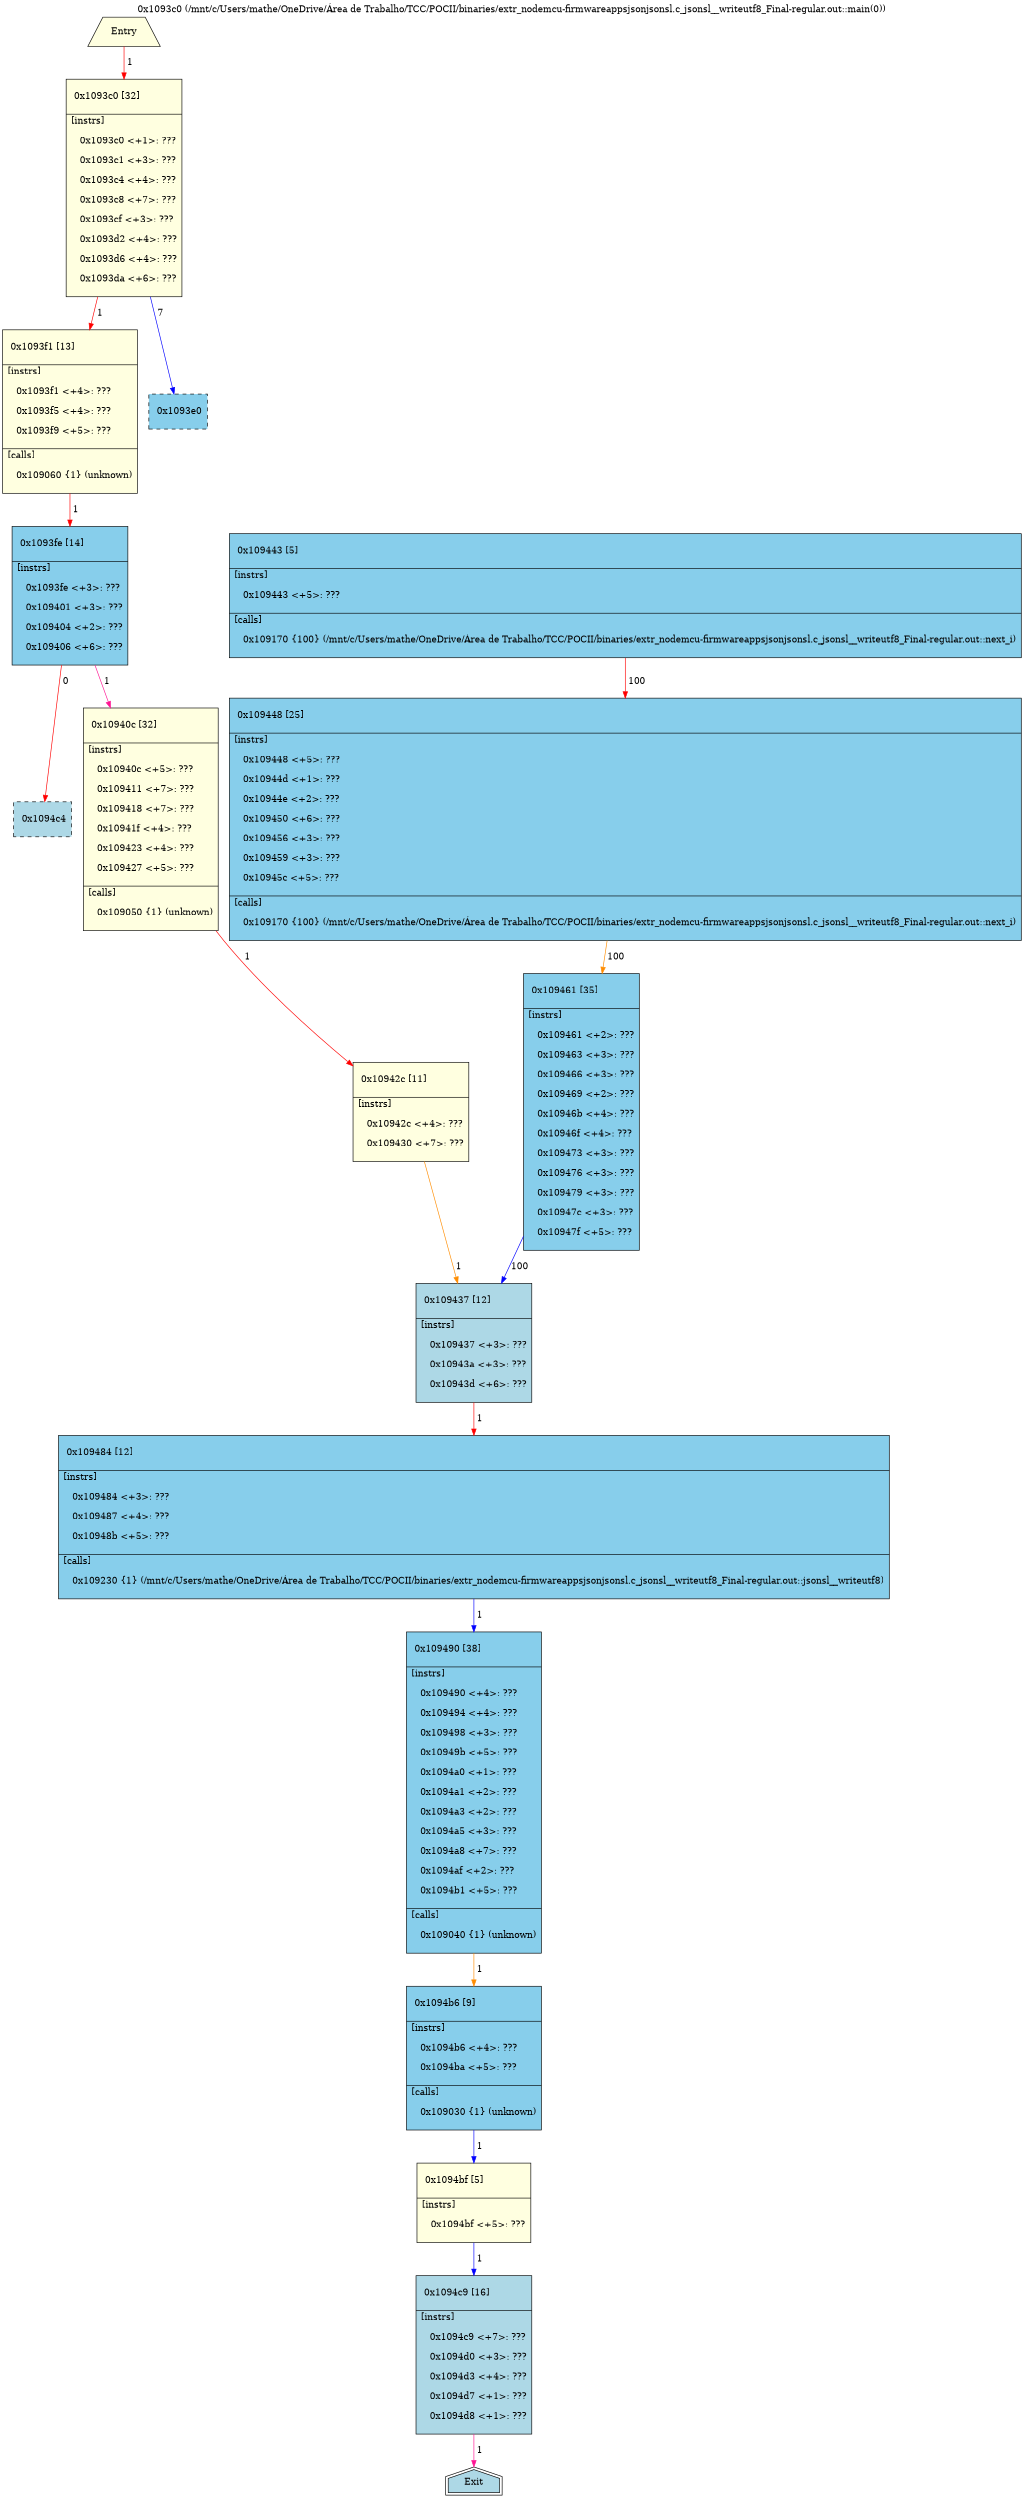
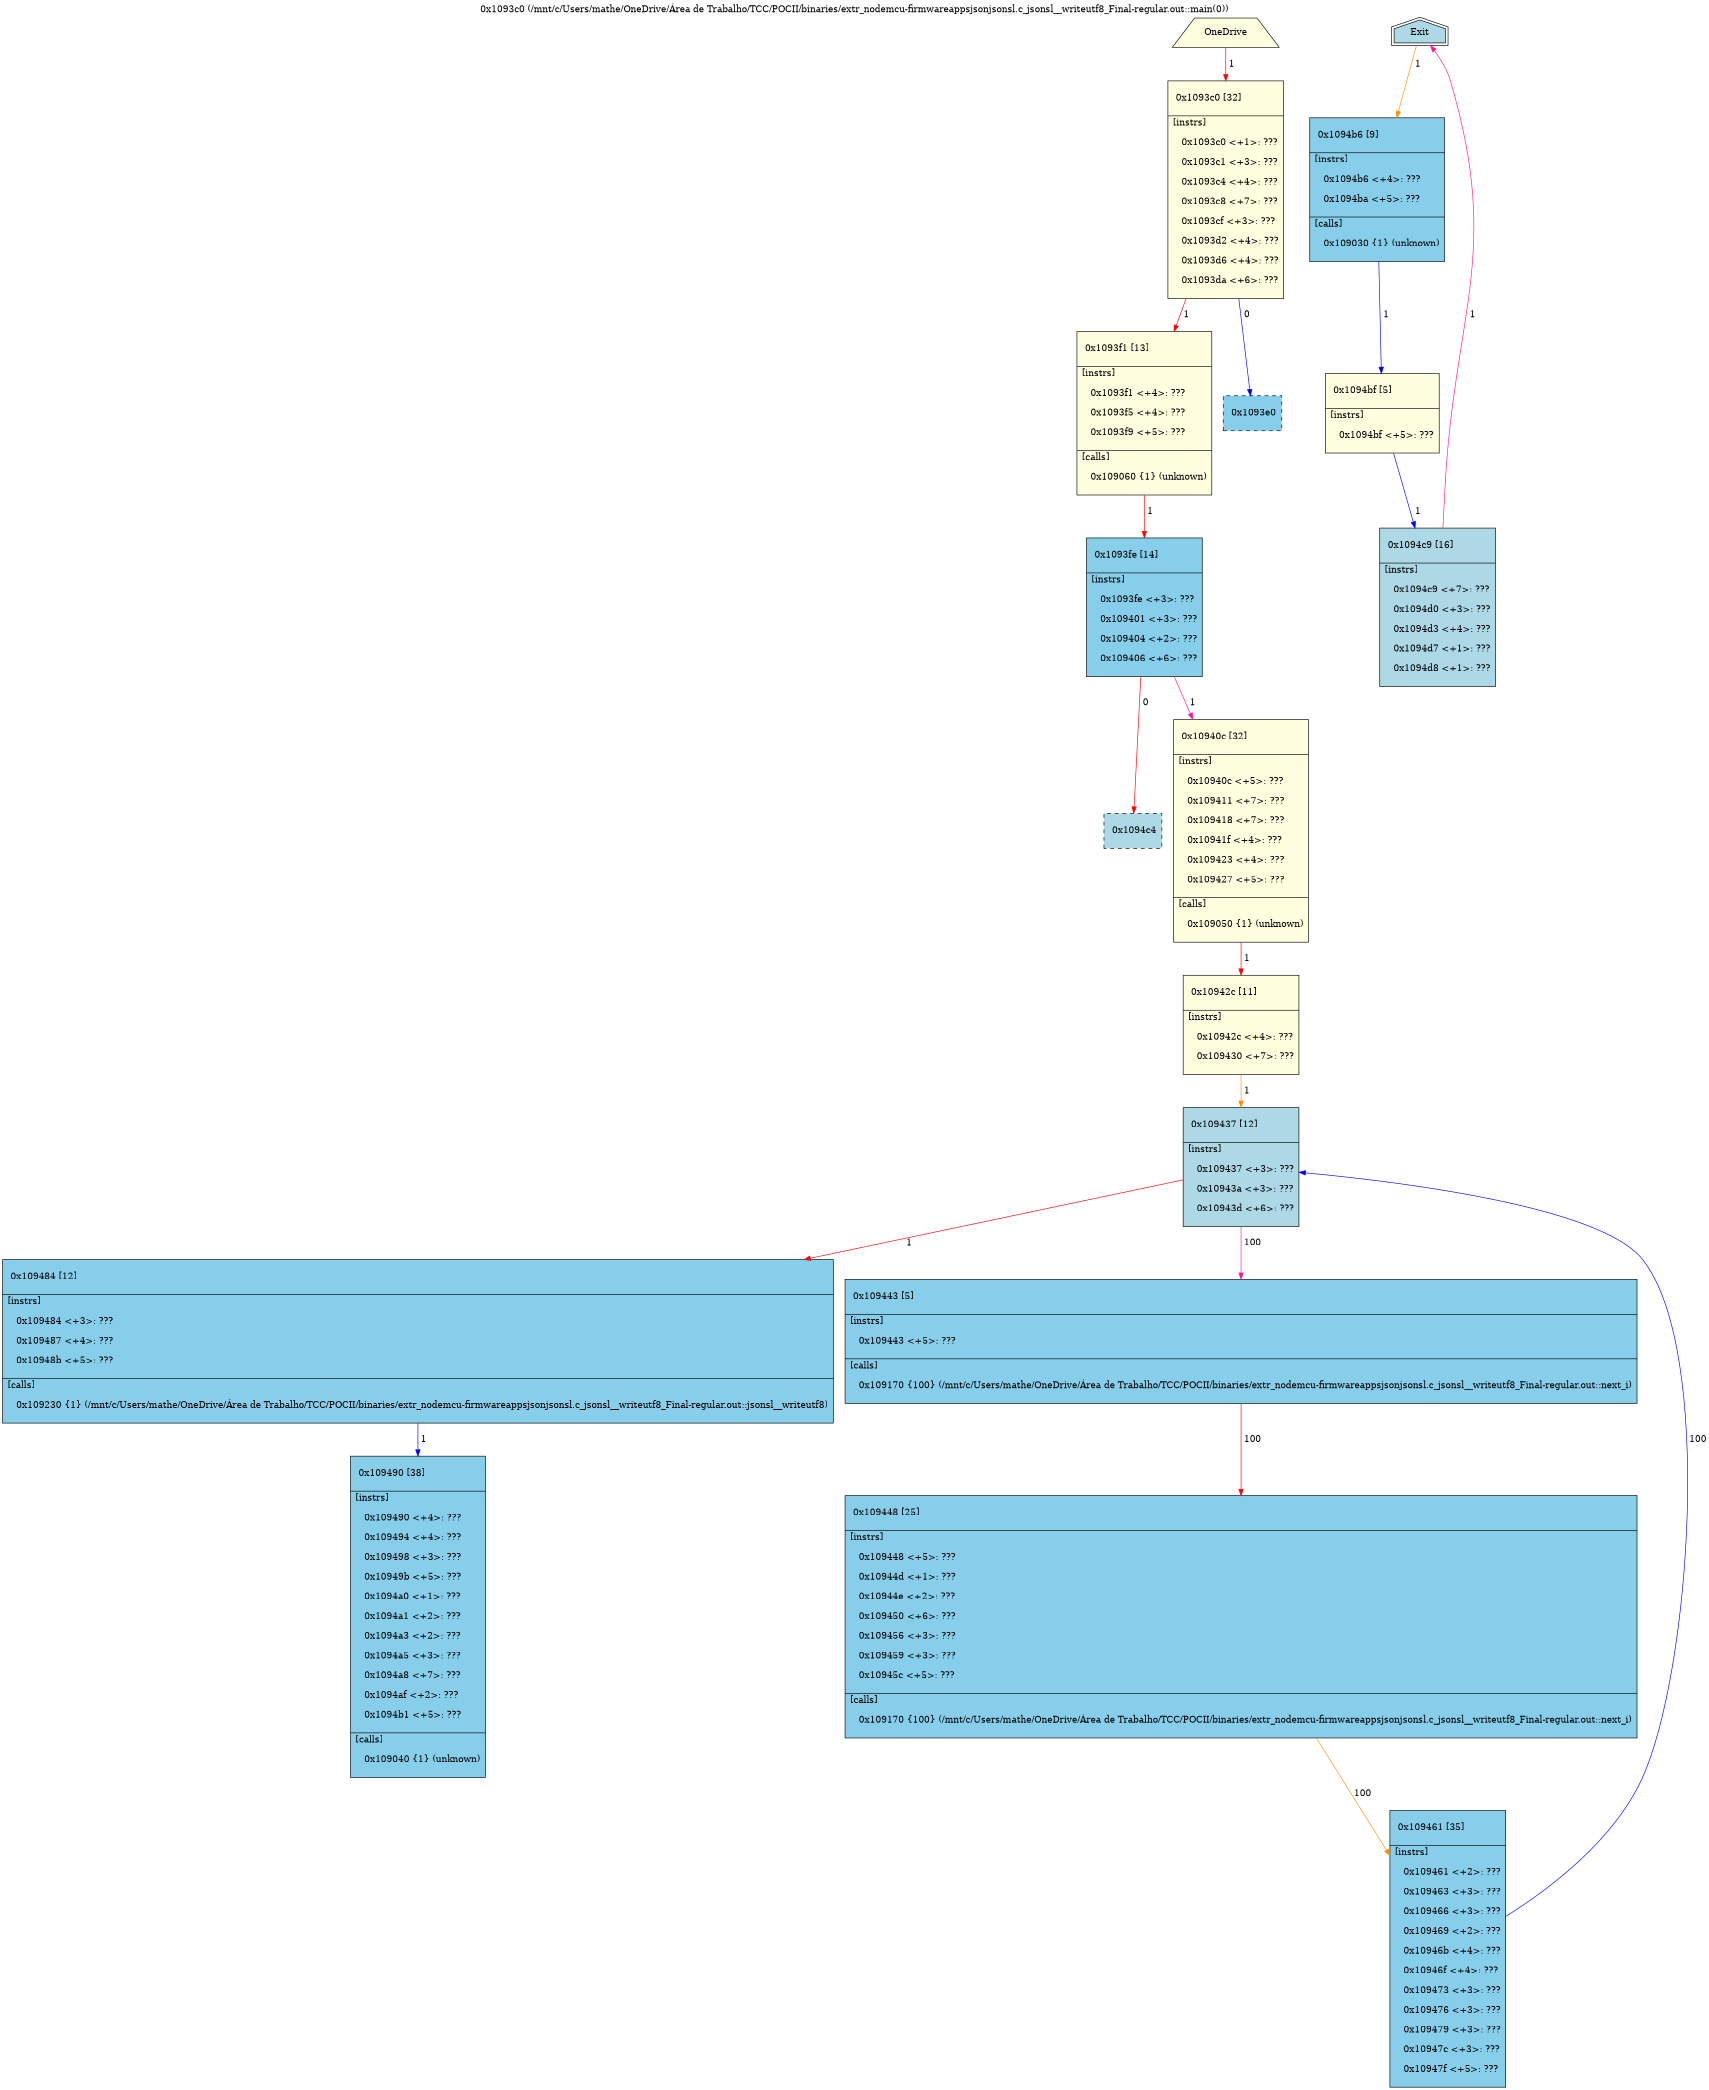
(124, 32) -> (1226, 33)
(159, 313) -> (1246, 315)
none -> (1241, 1250)
(474, 1967) -> (1407, 79)
